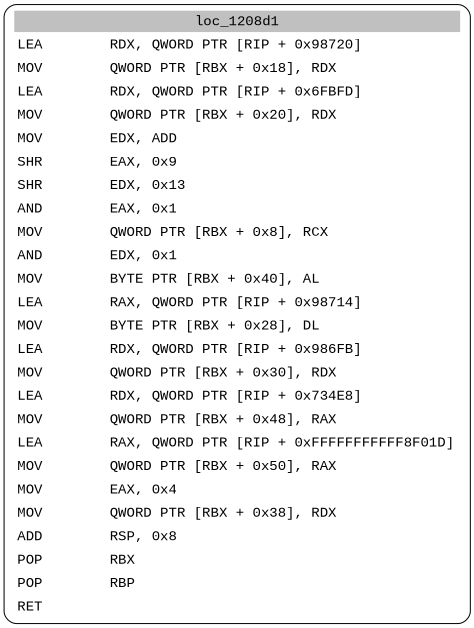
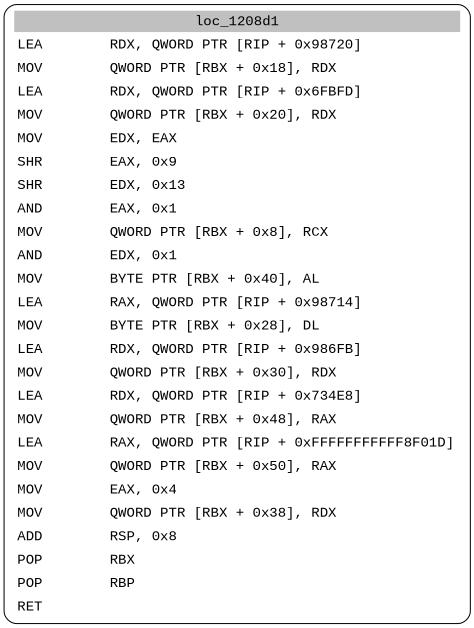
(97, 138) -> (97, 138)
